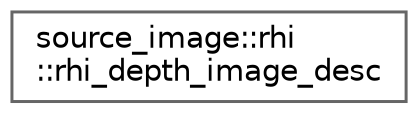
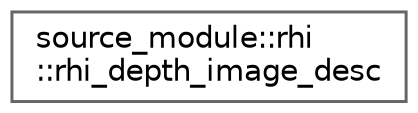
(209, 57) -> (209, 57)
